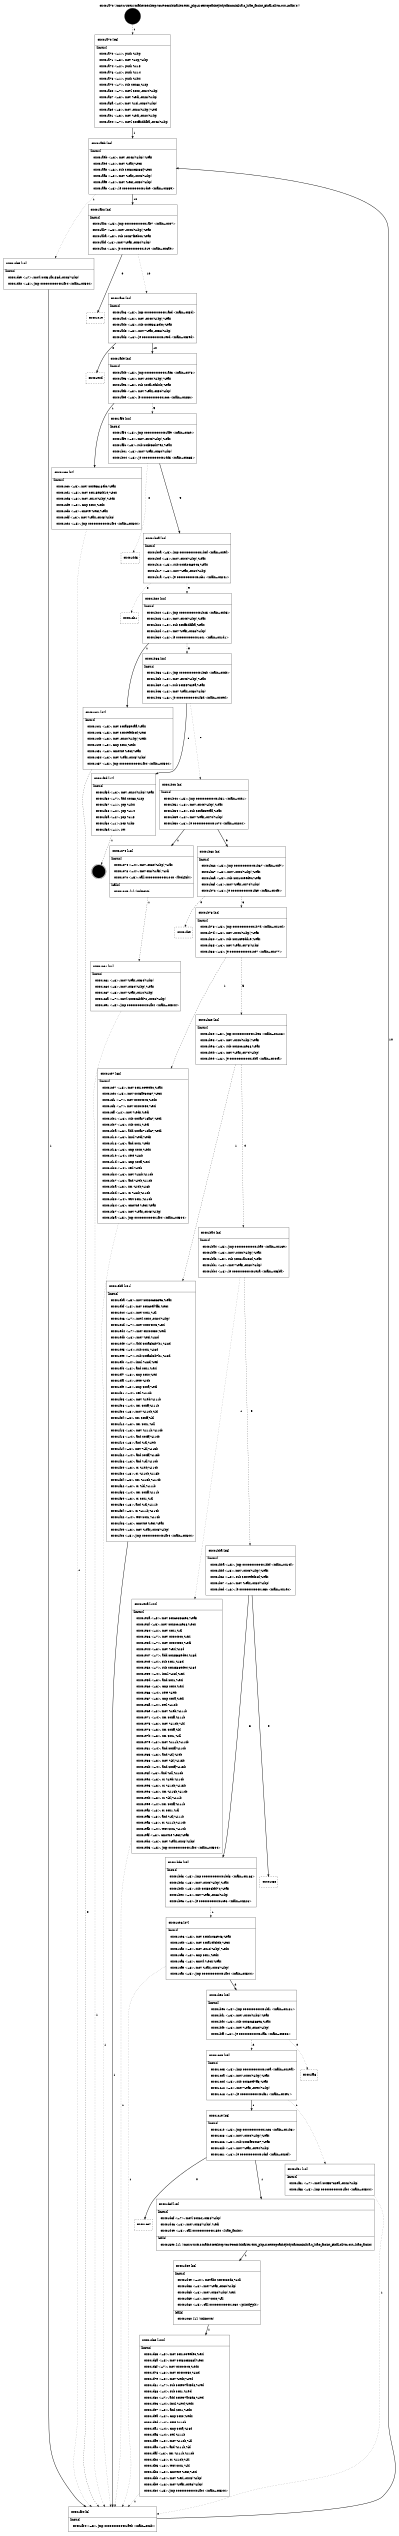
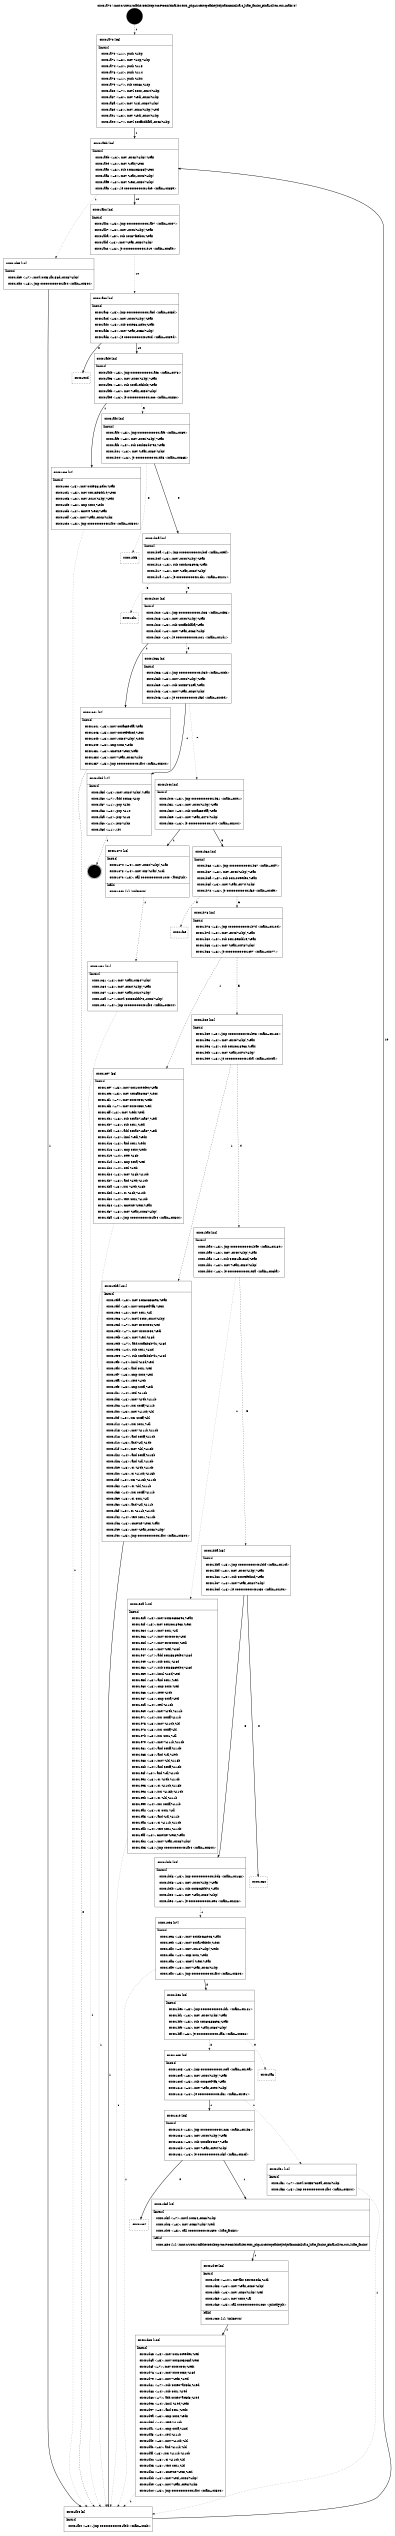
(95, 318) -> none
